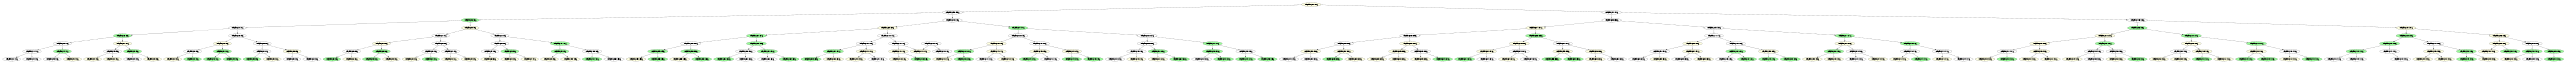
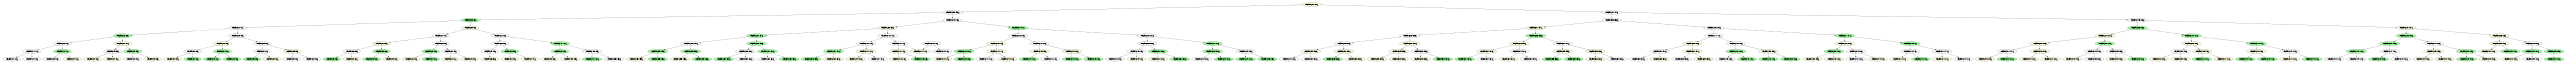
(431, 51) -> (431, 51)
none -> (2379, 59)
